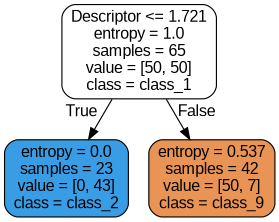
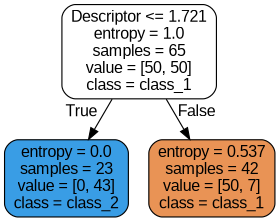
(212, 178) -> (212, 178)
